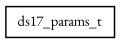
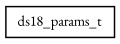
(60, 22) -> (60, 22)
